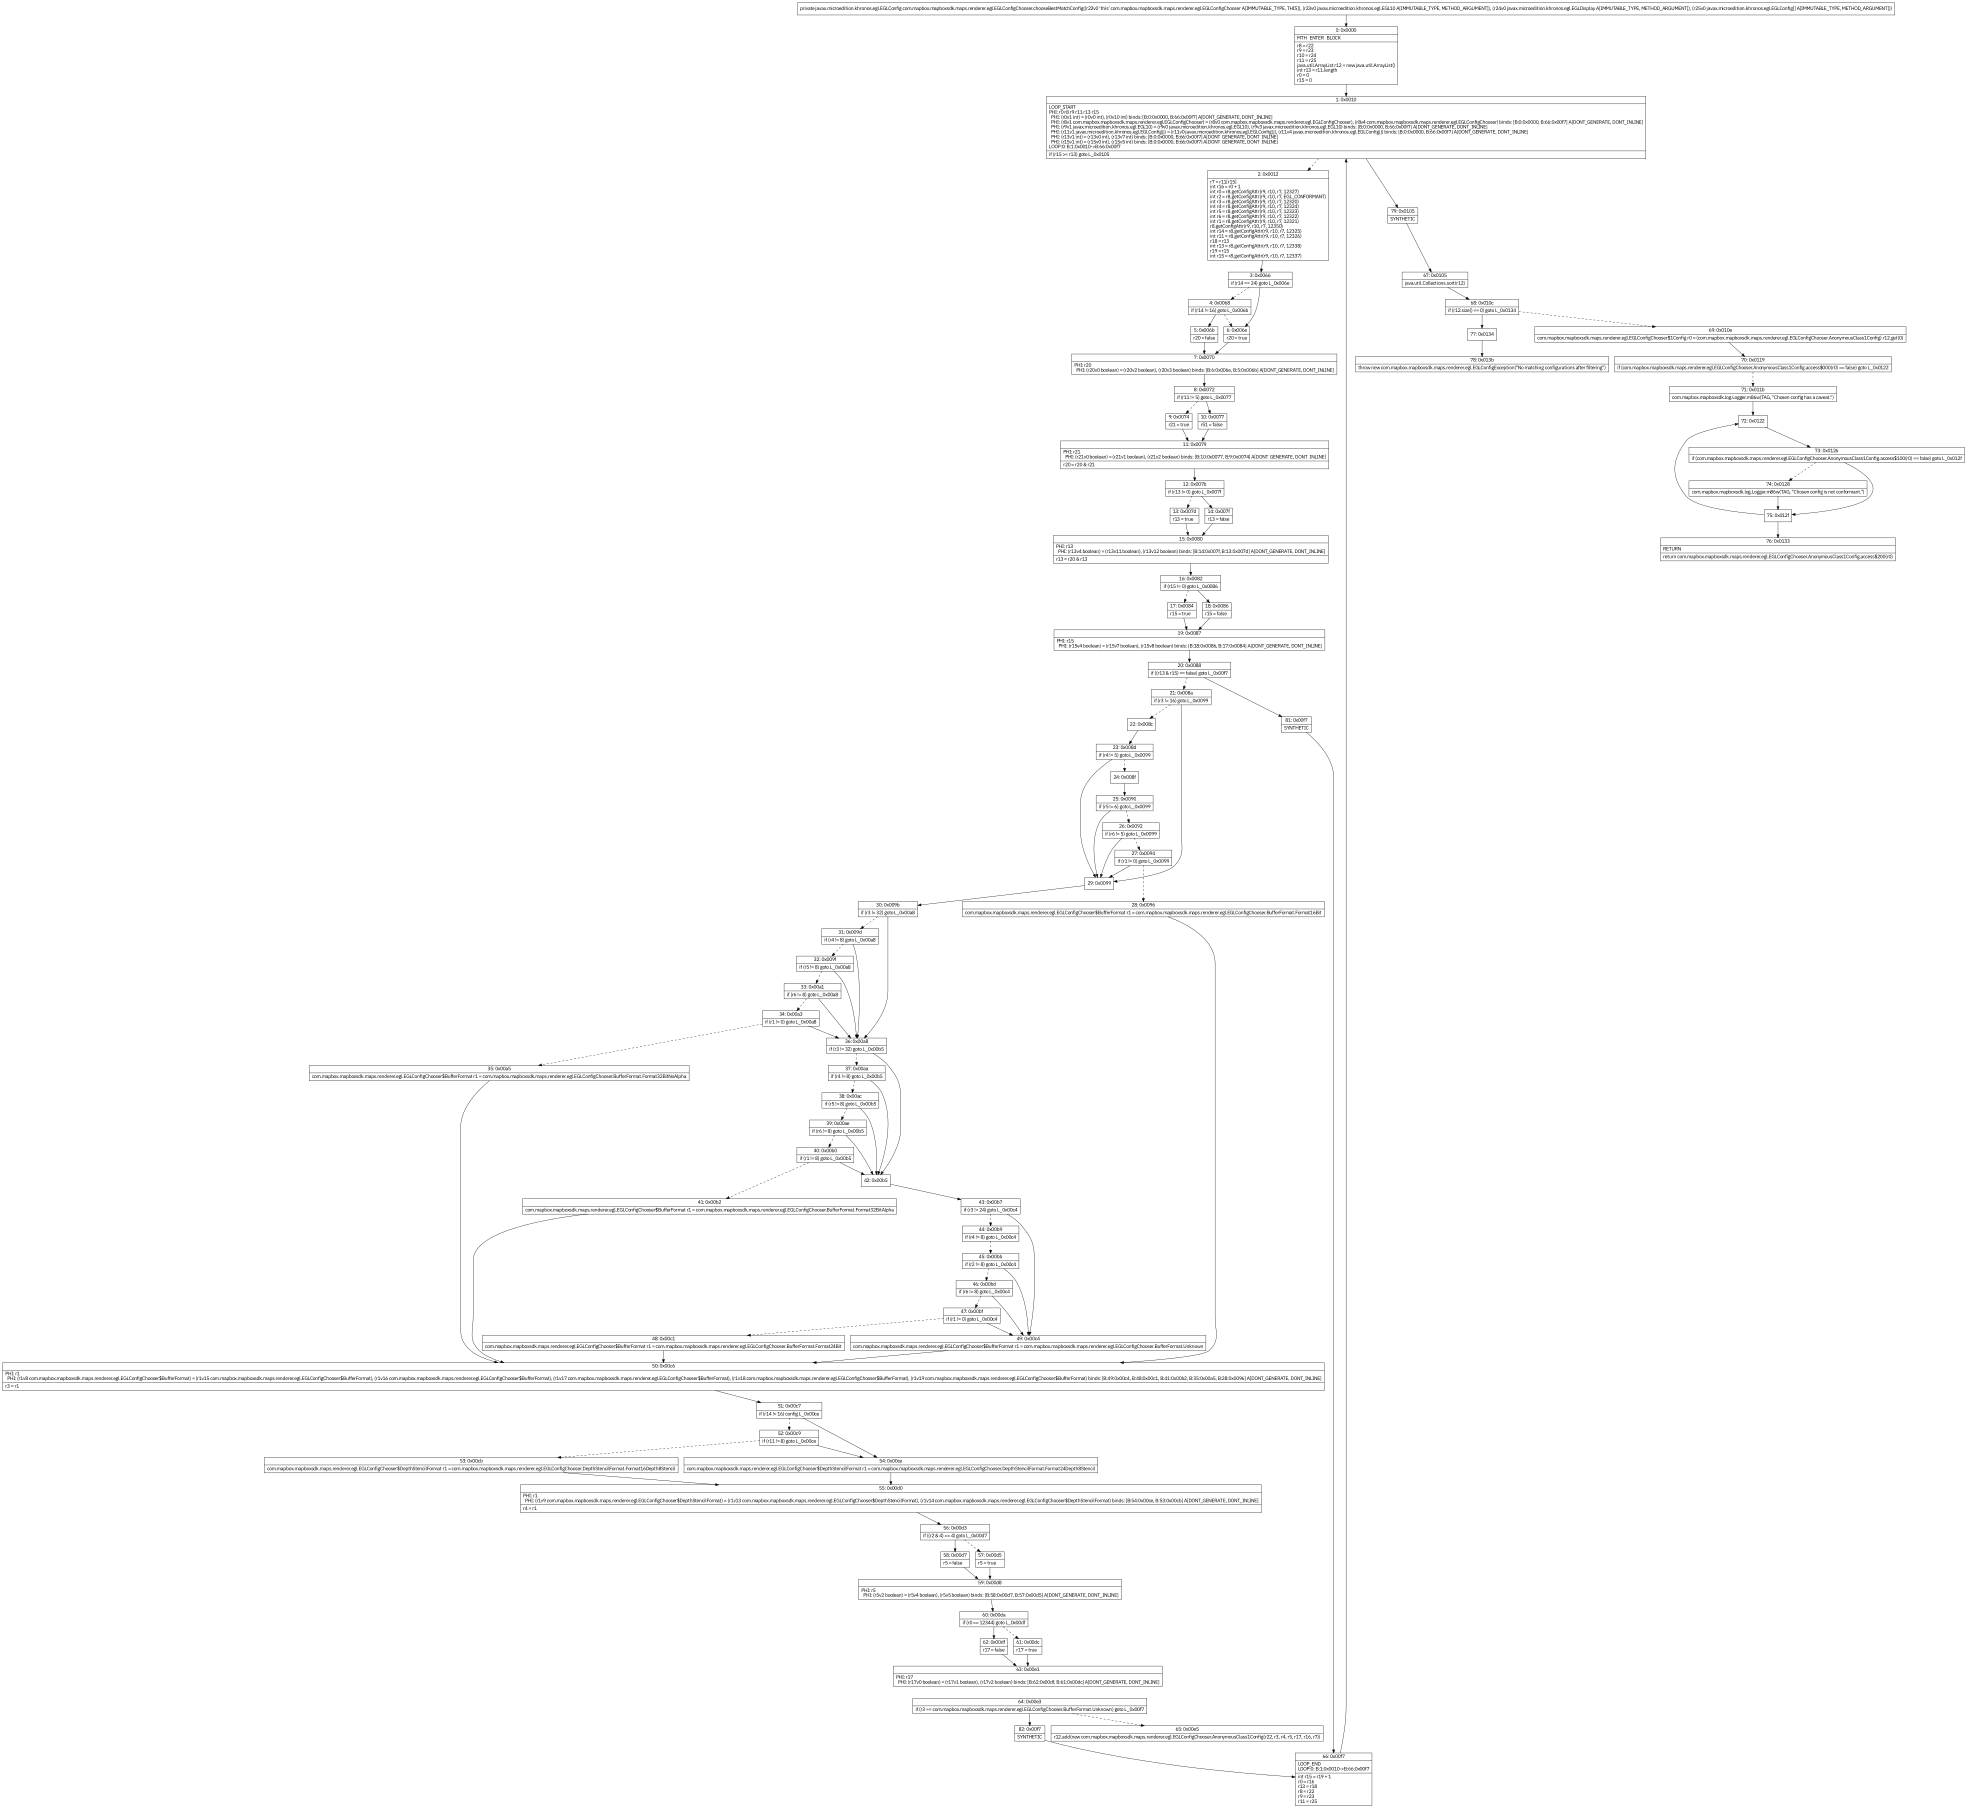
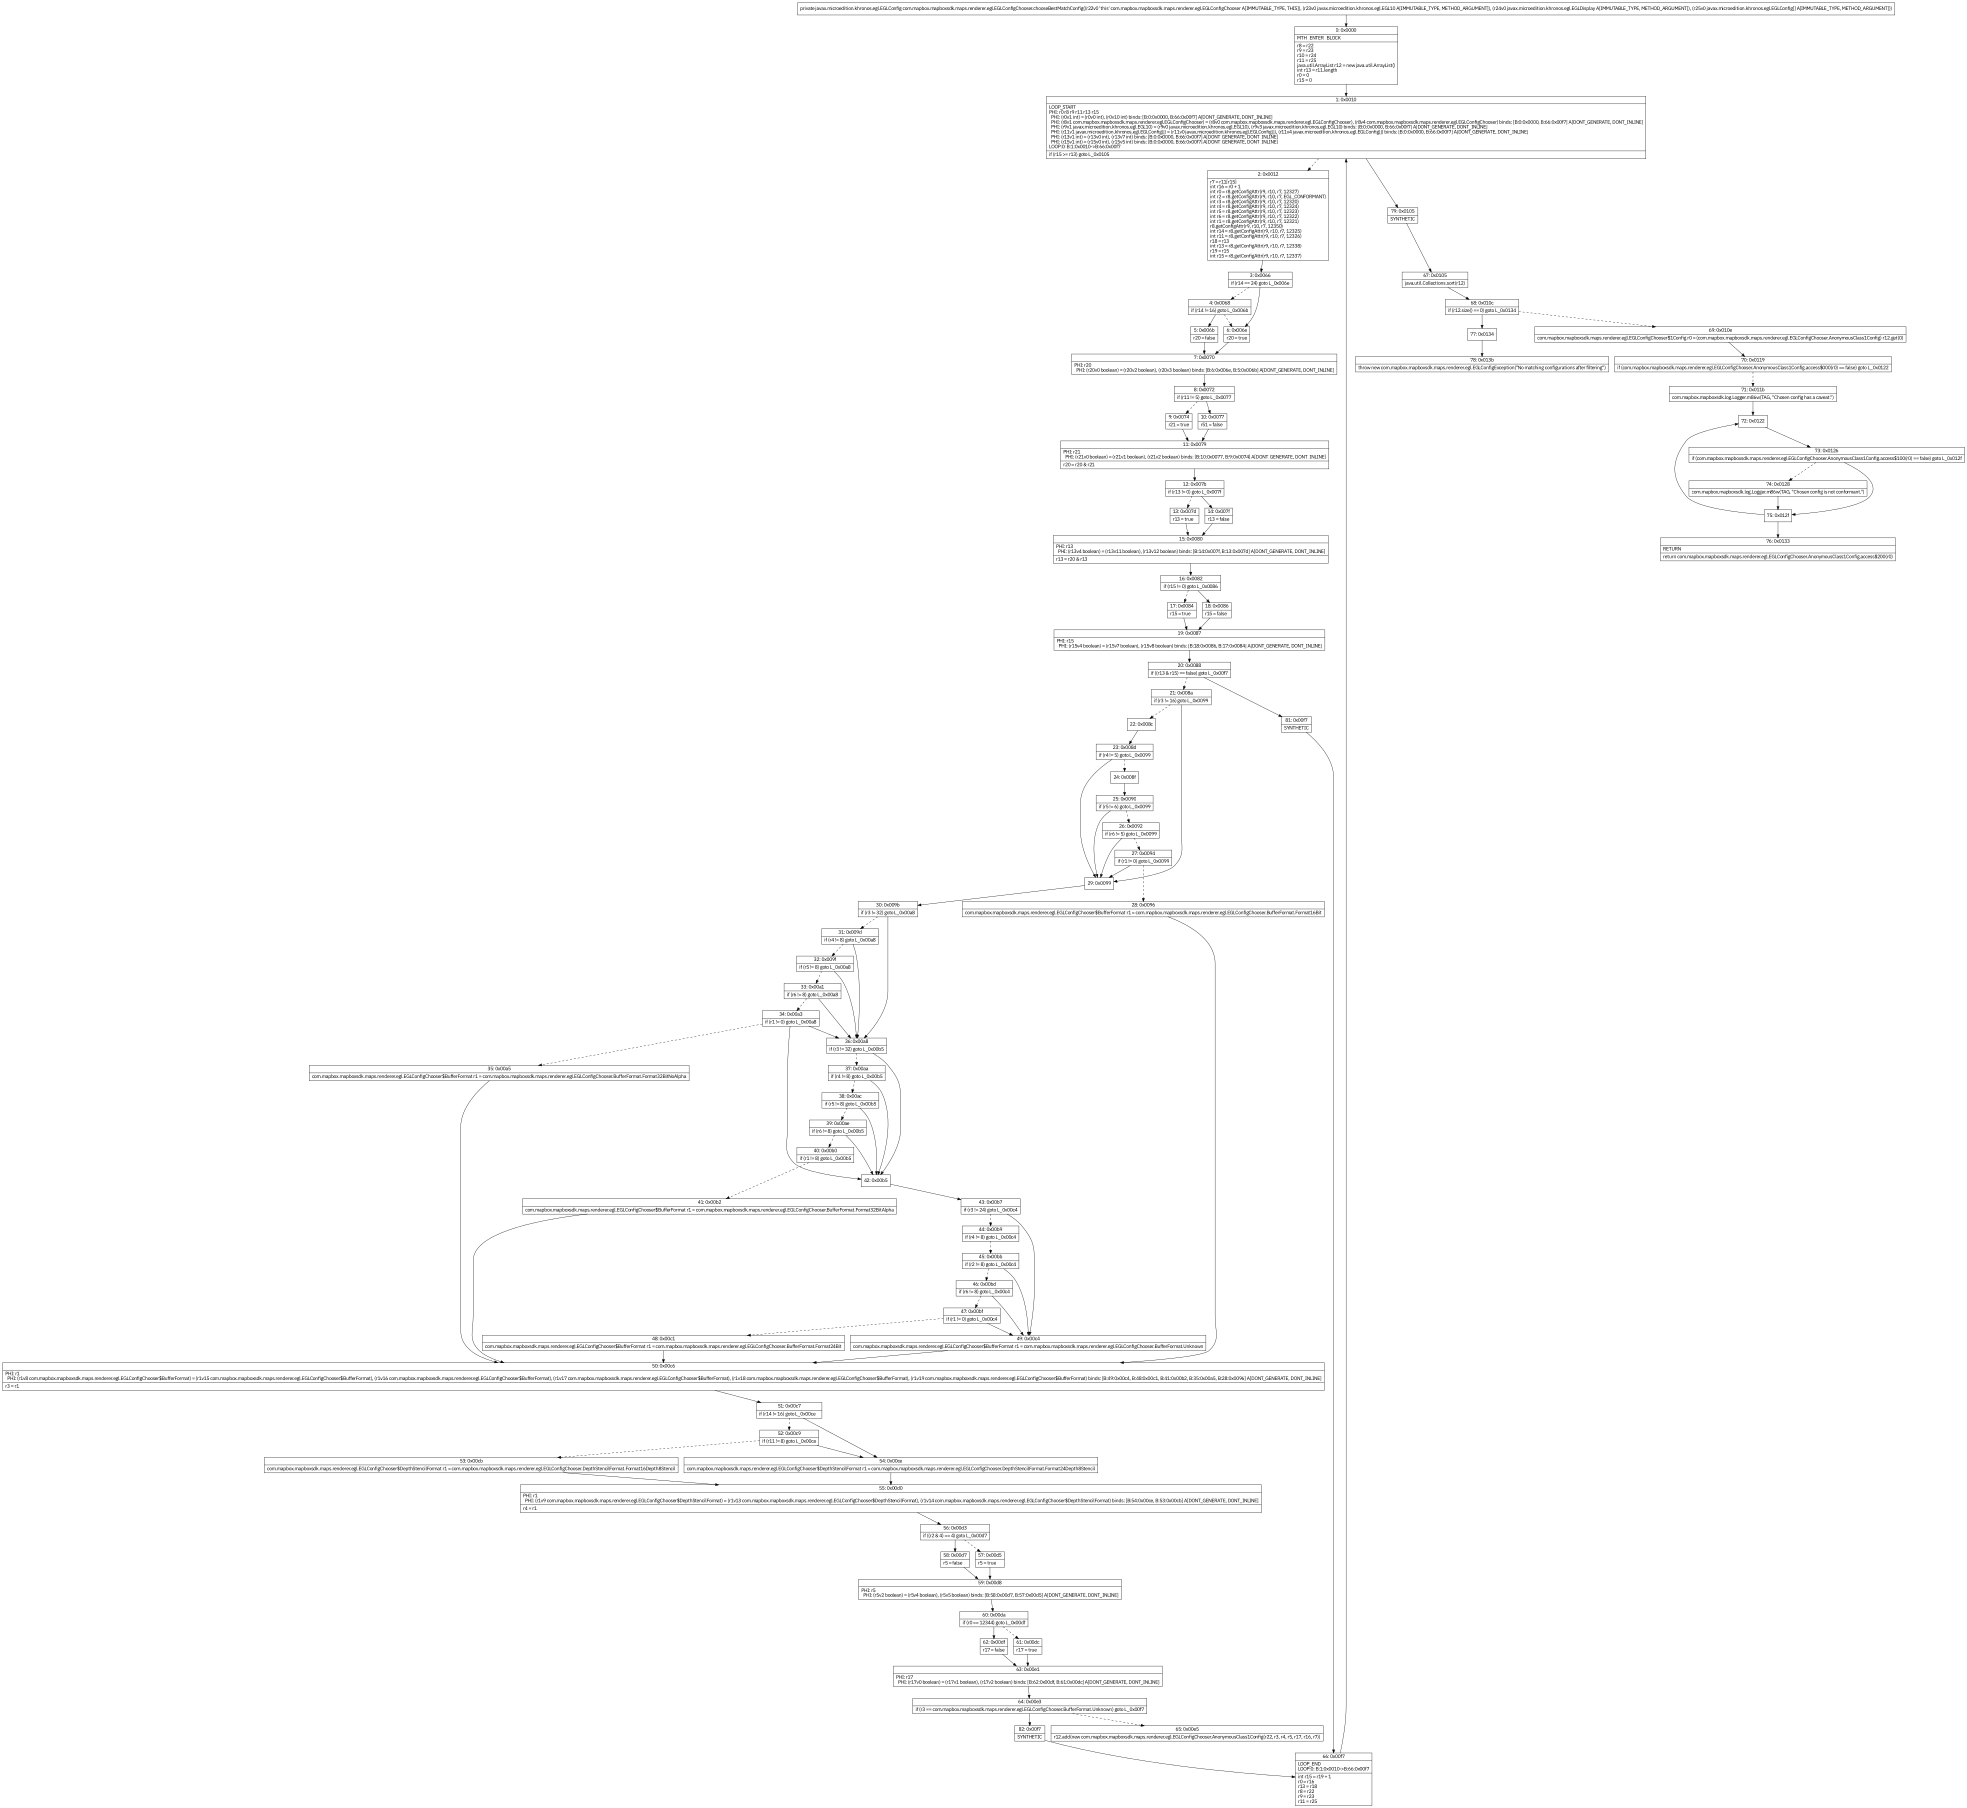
(851, 1168) -> (788, 1129)
(789, 1414) -> (787, 1414)
none -> (1029, 1691)
